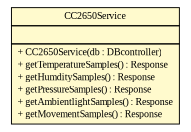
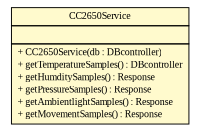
(93, 65) -> (100, 65)
